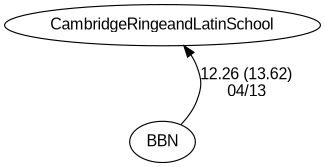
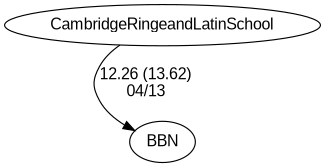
(200, 91) -> (94, 86)
